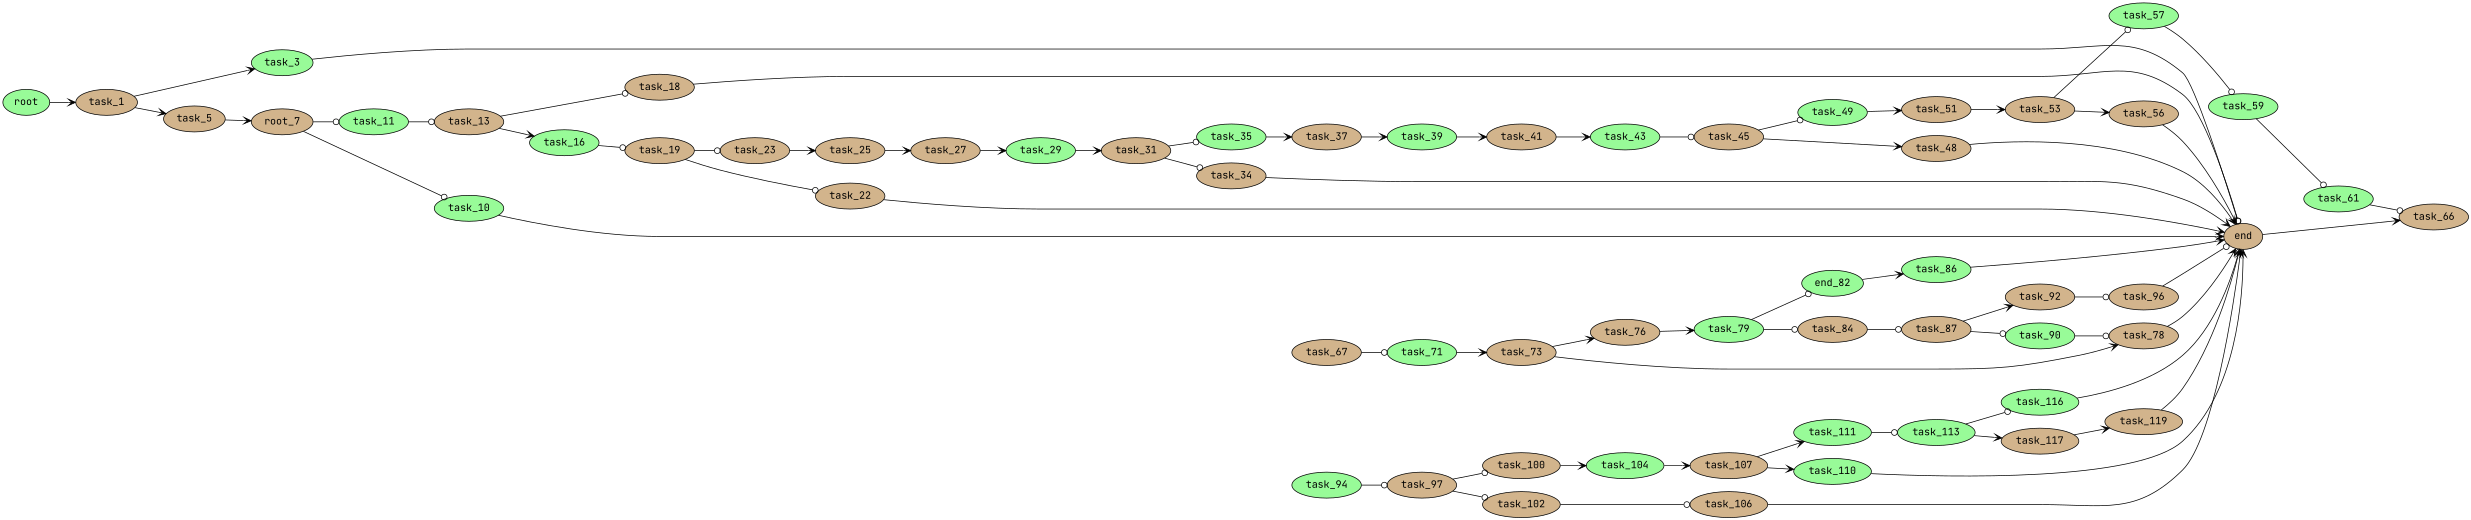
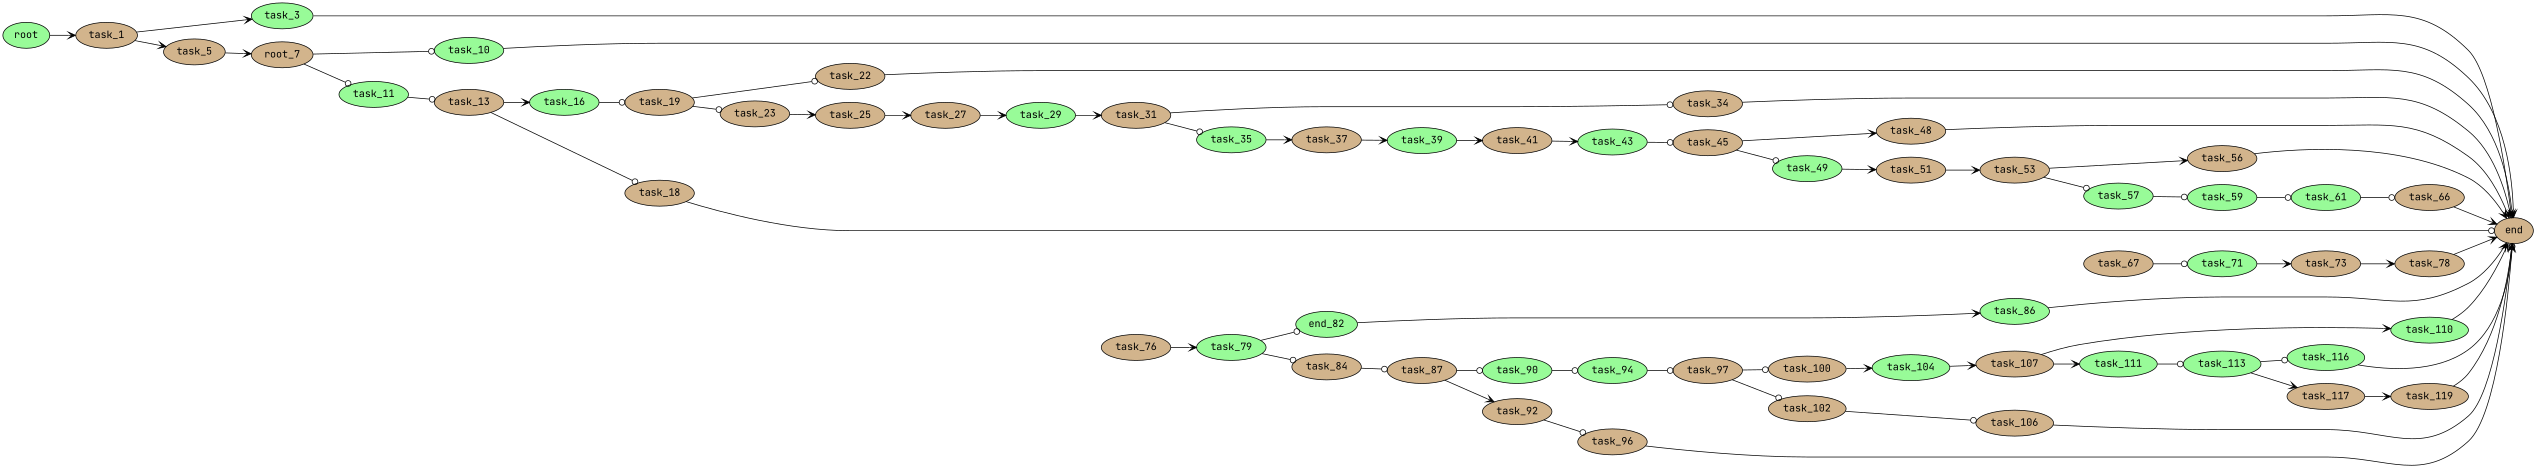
(2328, 228) -> (2472, 214)
(2089, 336) -> (1562, 371)
(1570, 343) -> none
